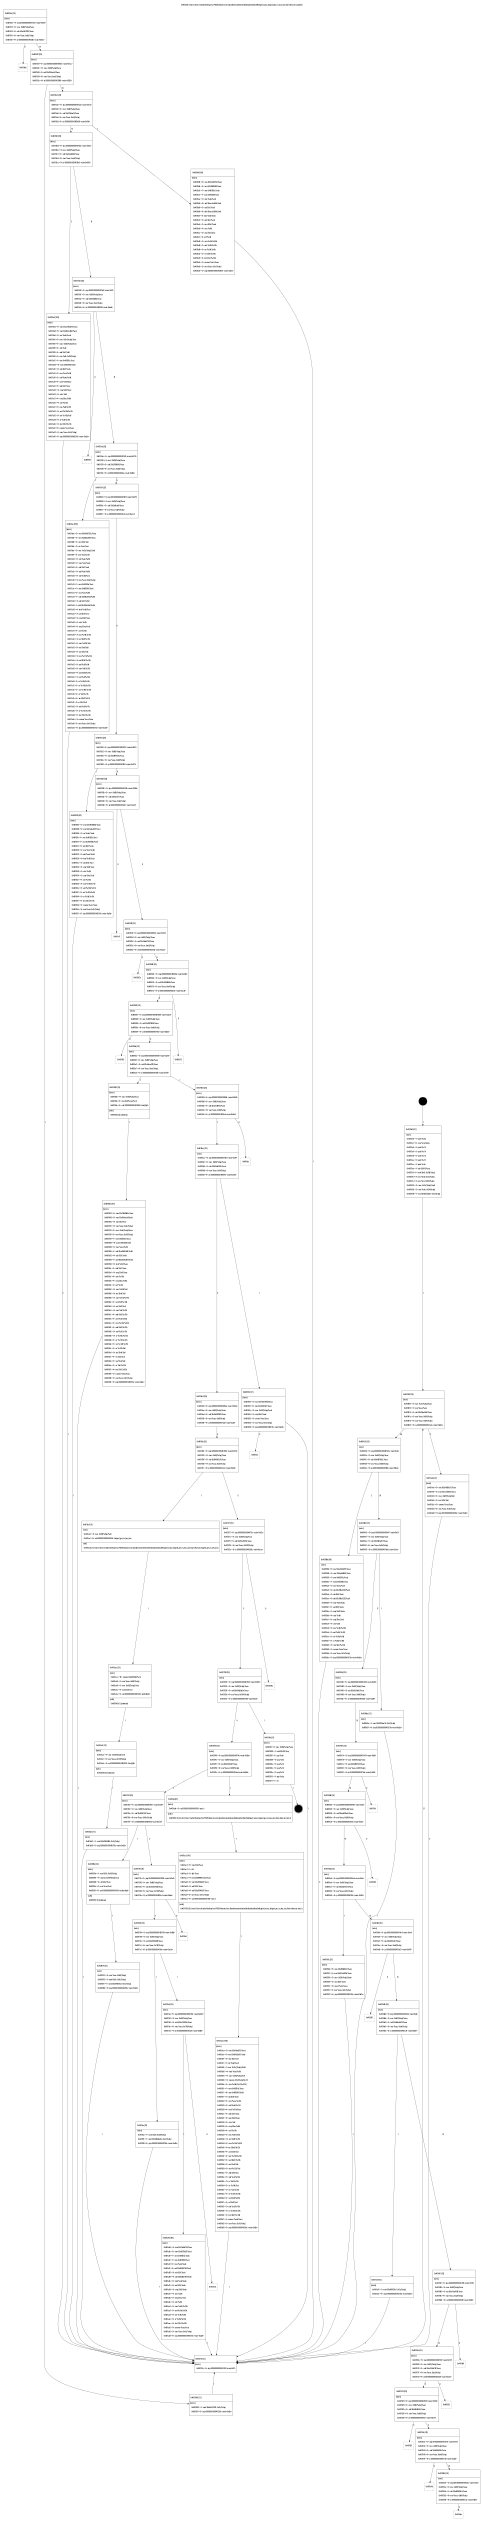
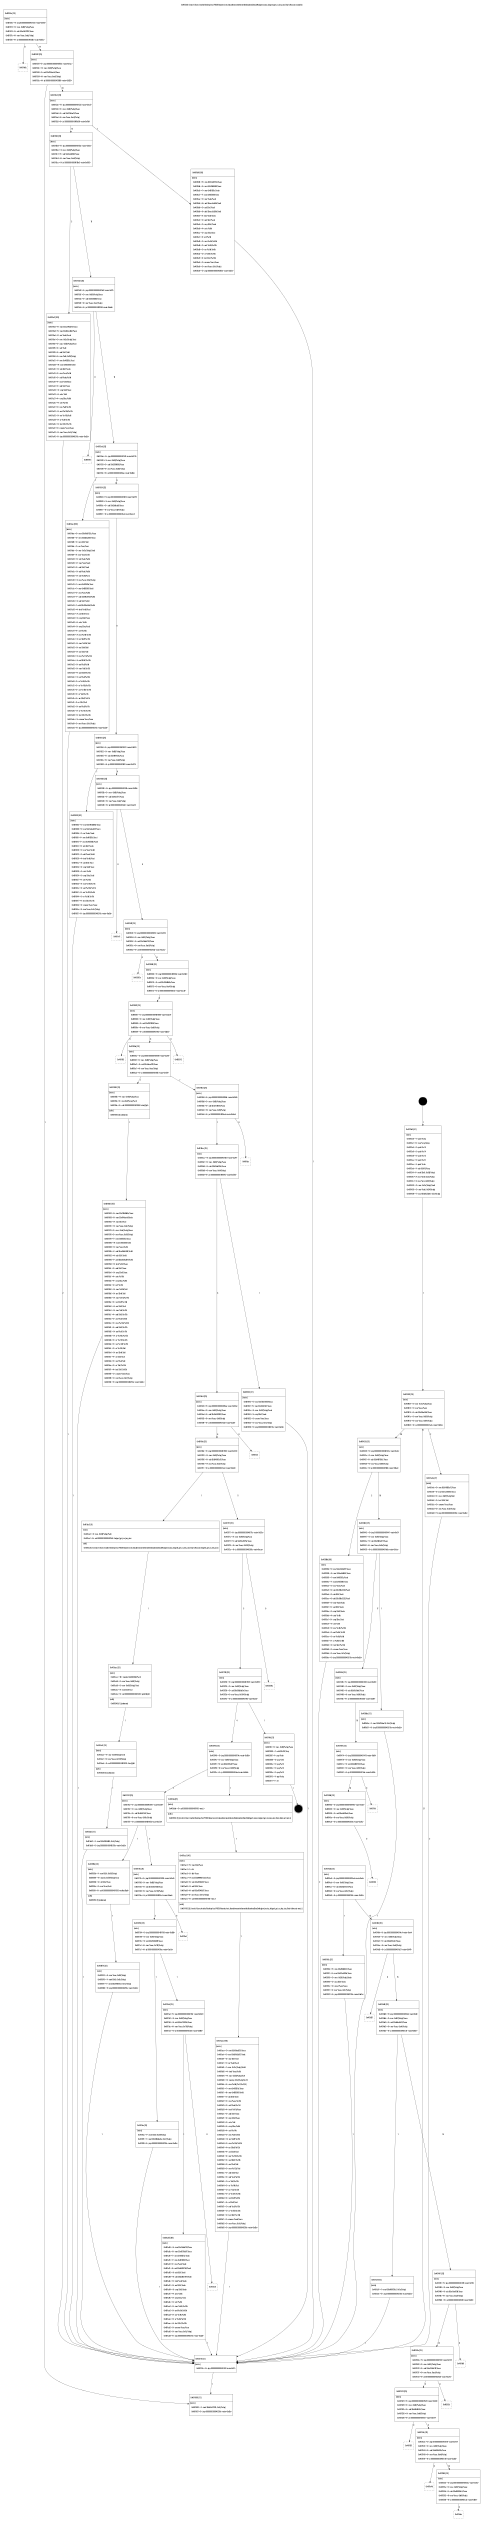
(177, 1025) -> (173, 1045)
(257, 1441) -> (241, 1439)
(344, 1845) -> none
(213, 2384) -> (211, 2383)
